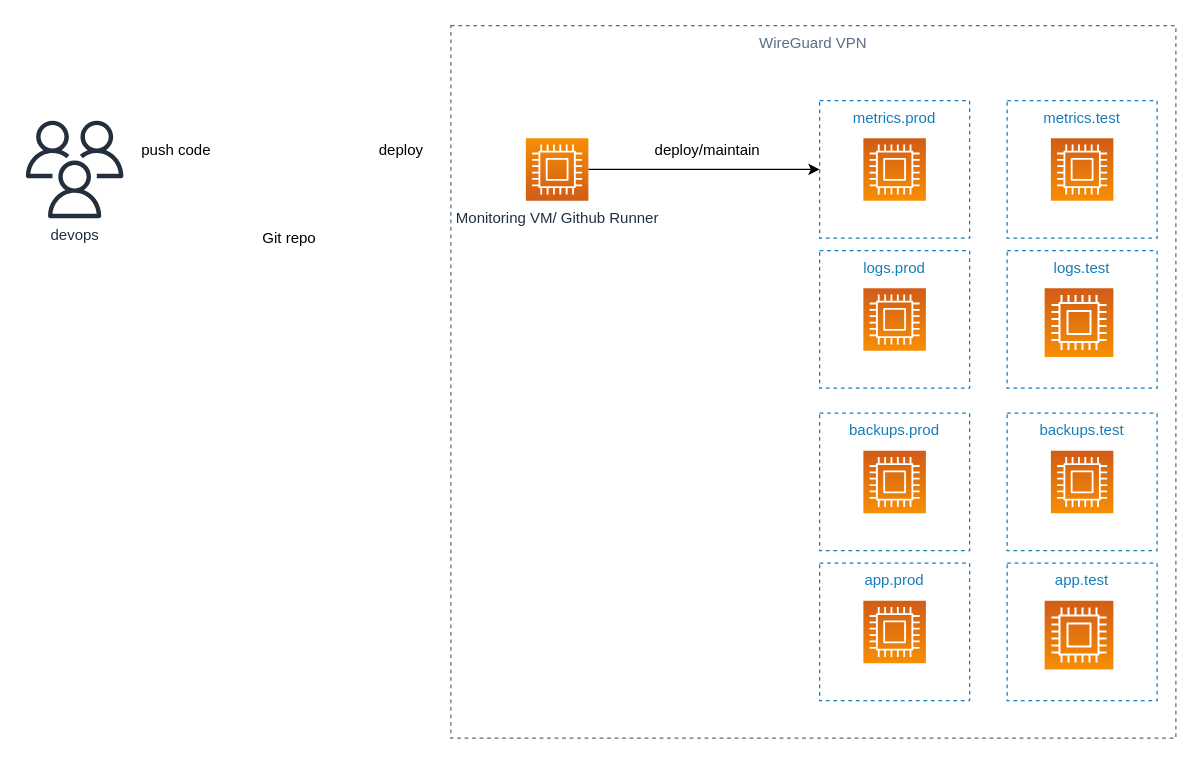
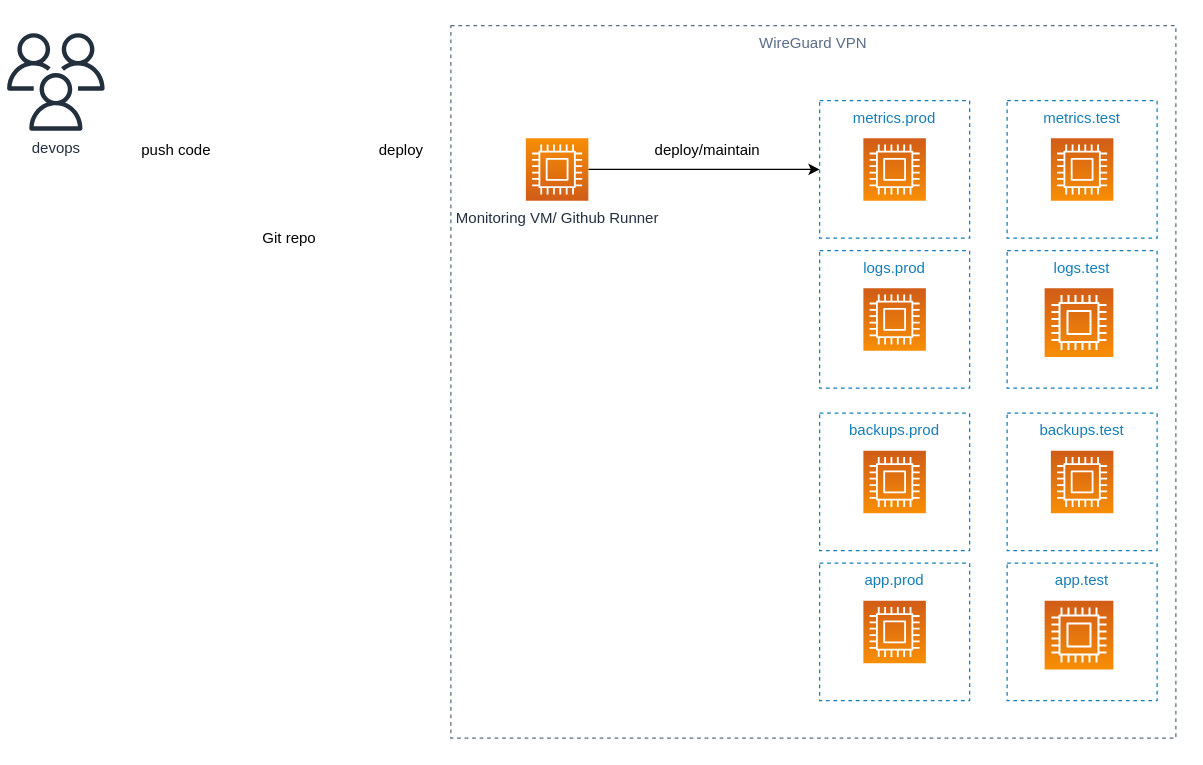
(74, 169) -> (56, 82)
